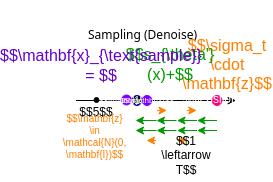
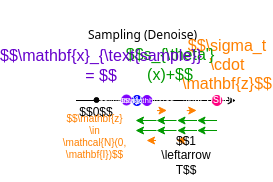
(137, 101) -> (137, 101)
(97, 113) -> (97, 113)
